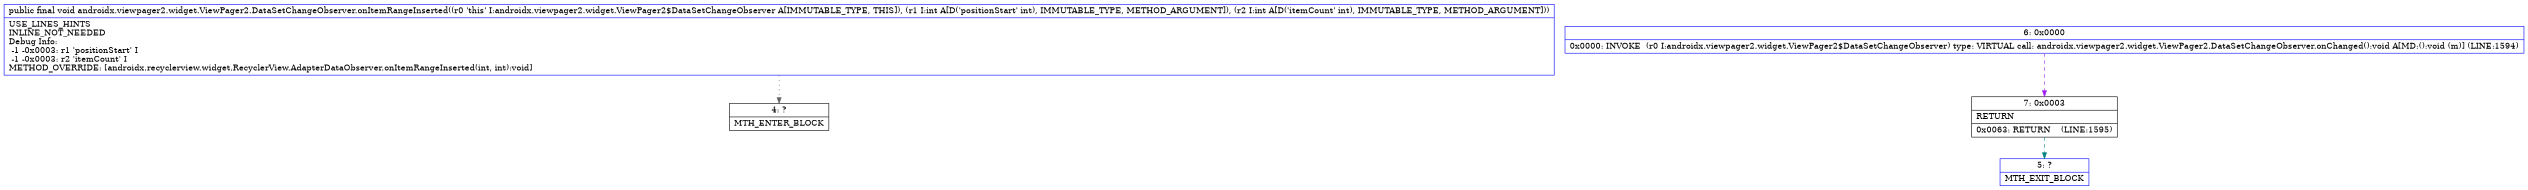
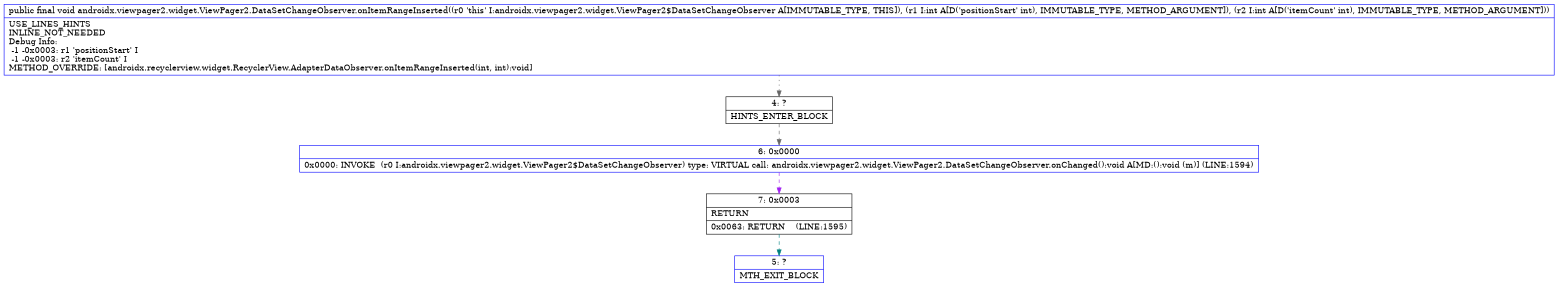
(779, 123) -> (779, 117)
none -> (779, 132)
